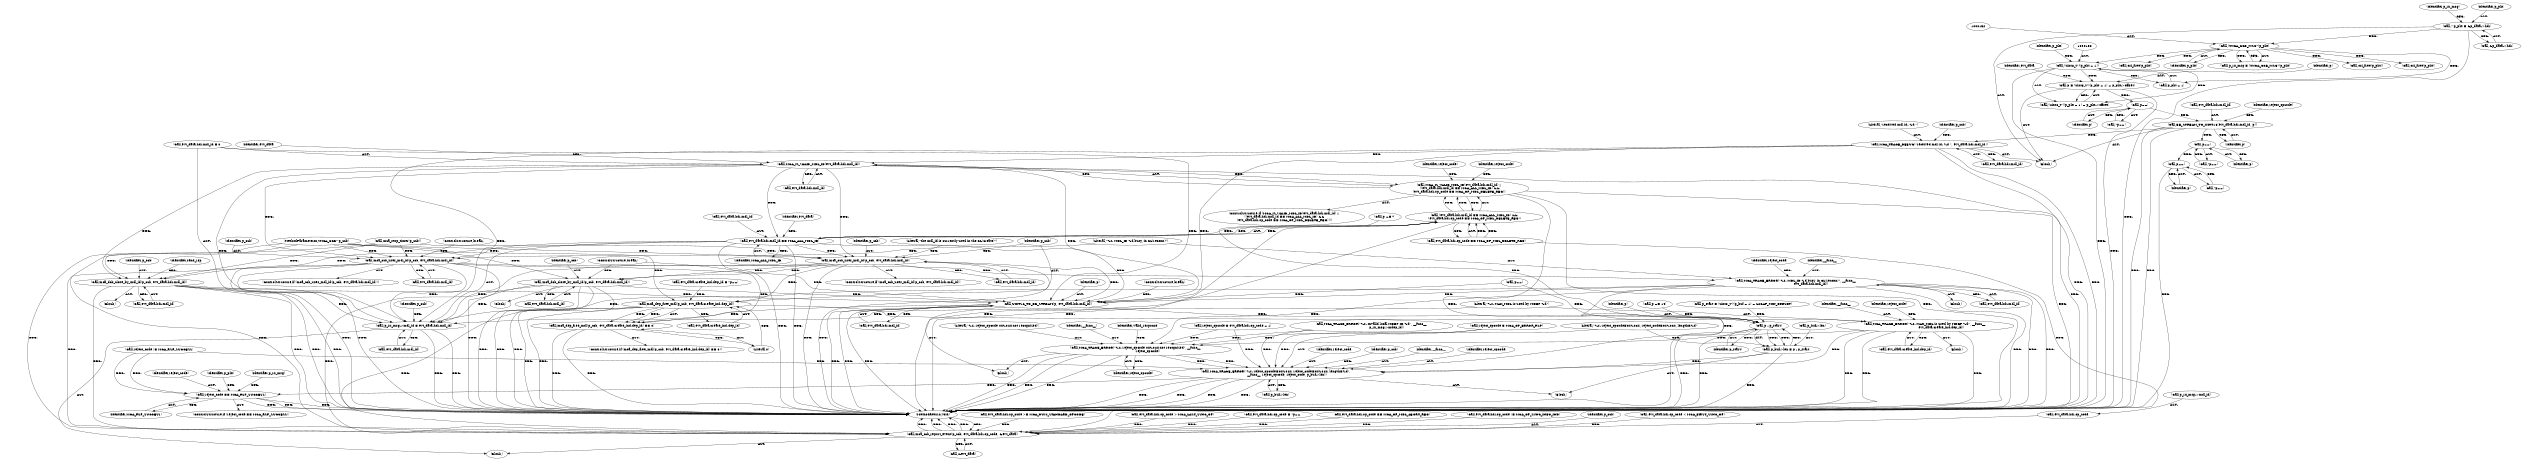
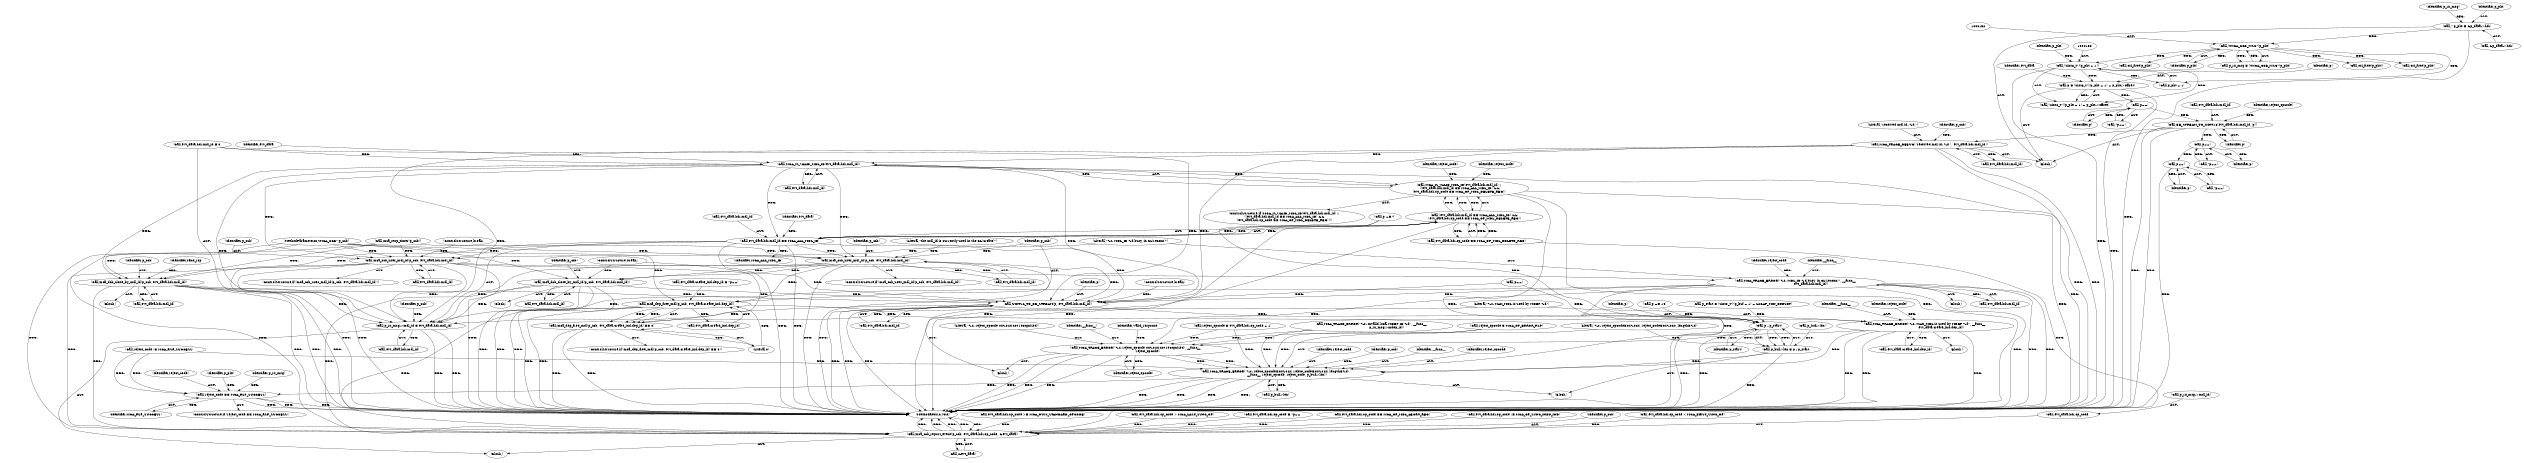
(2479, 36) -> none
(2455, 66) -> (2455, 66)
(367, 155) -> (367, 155)
(754, 251) -> (1101, 231)
(1797, 338) -> (1797, 338)
